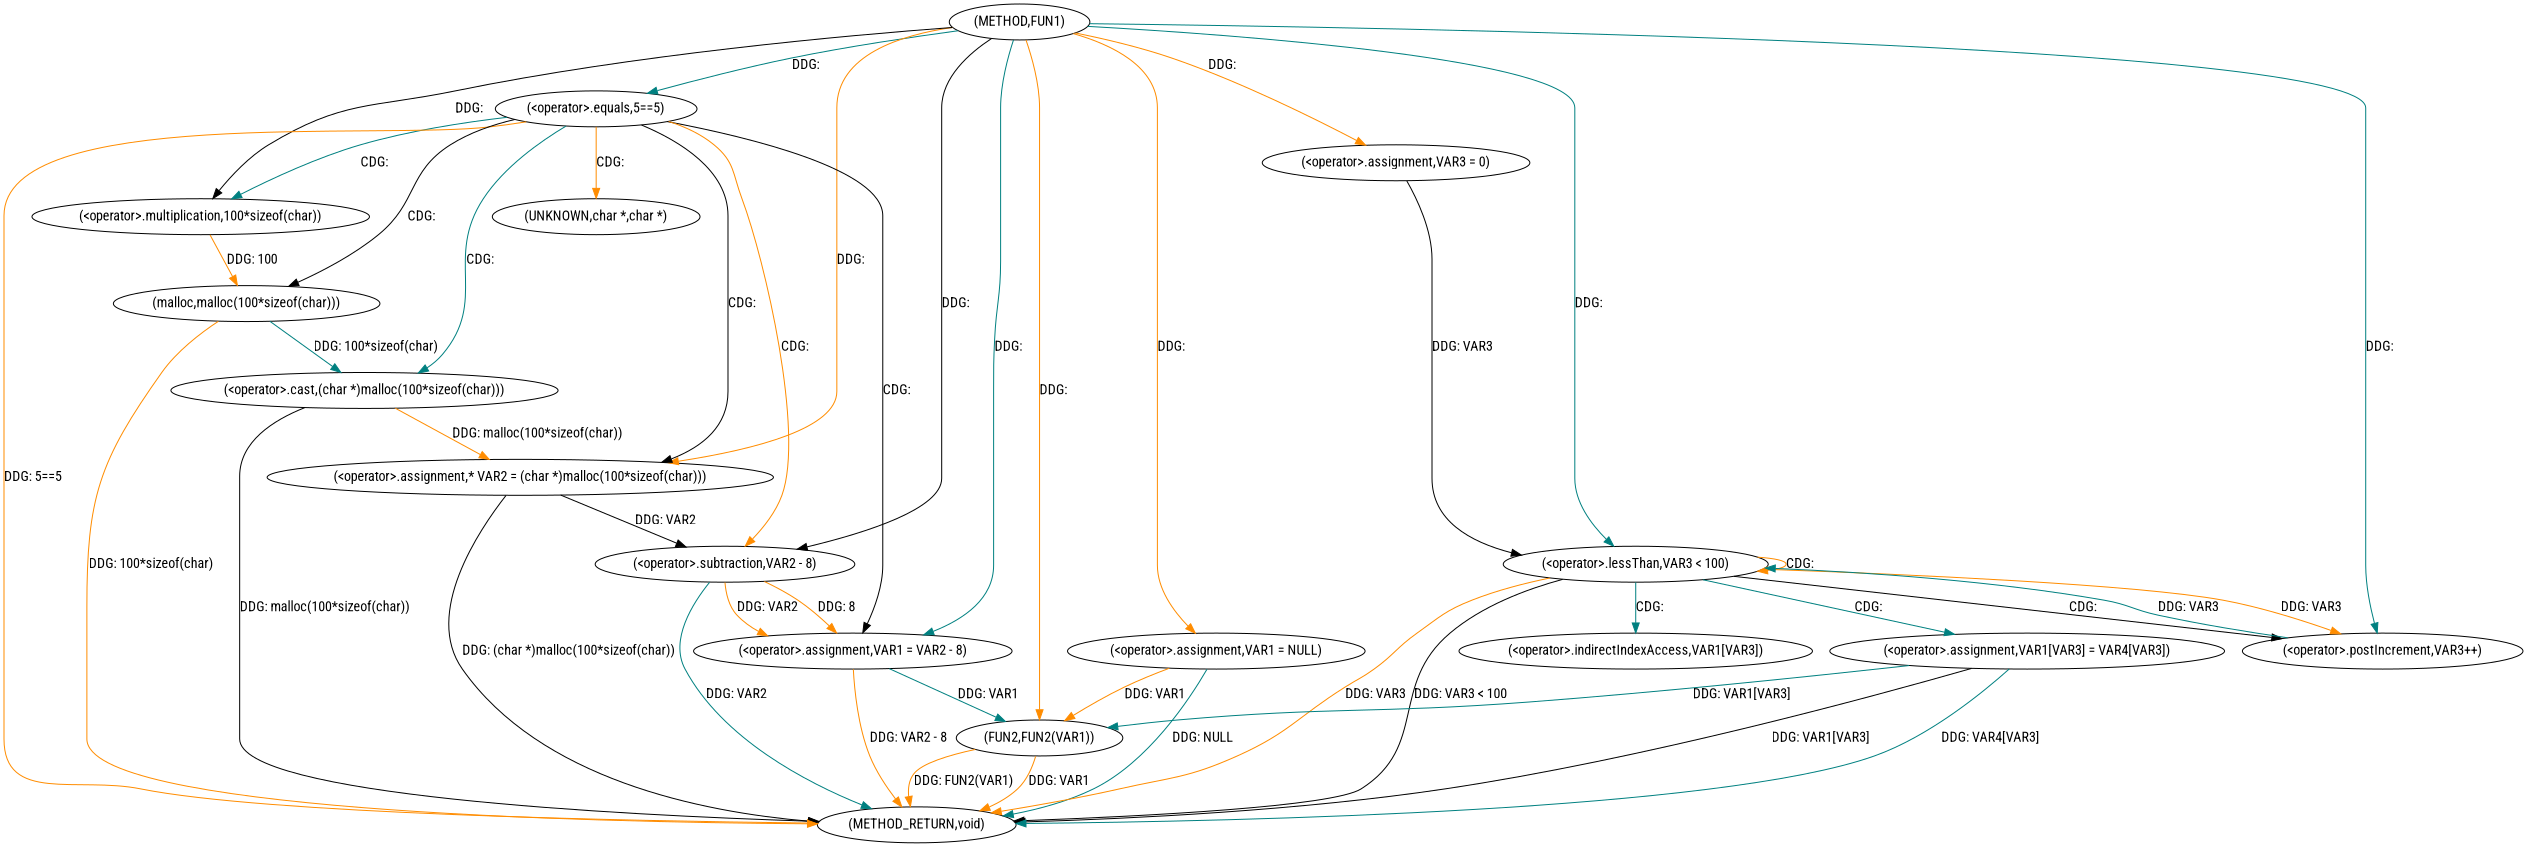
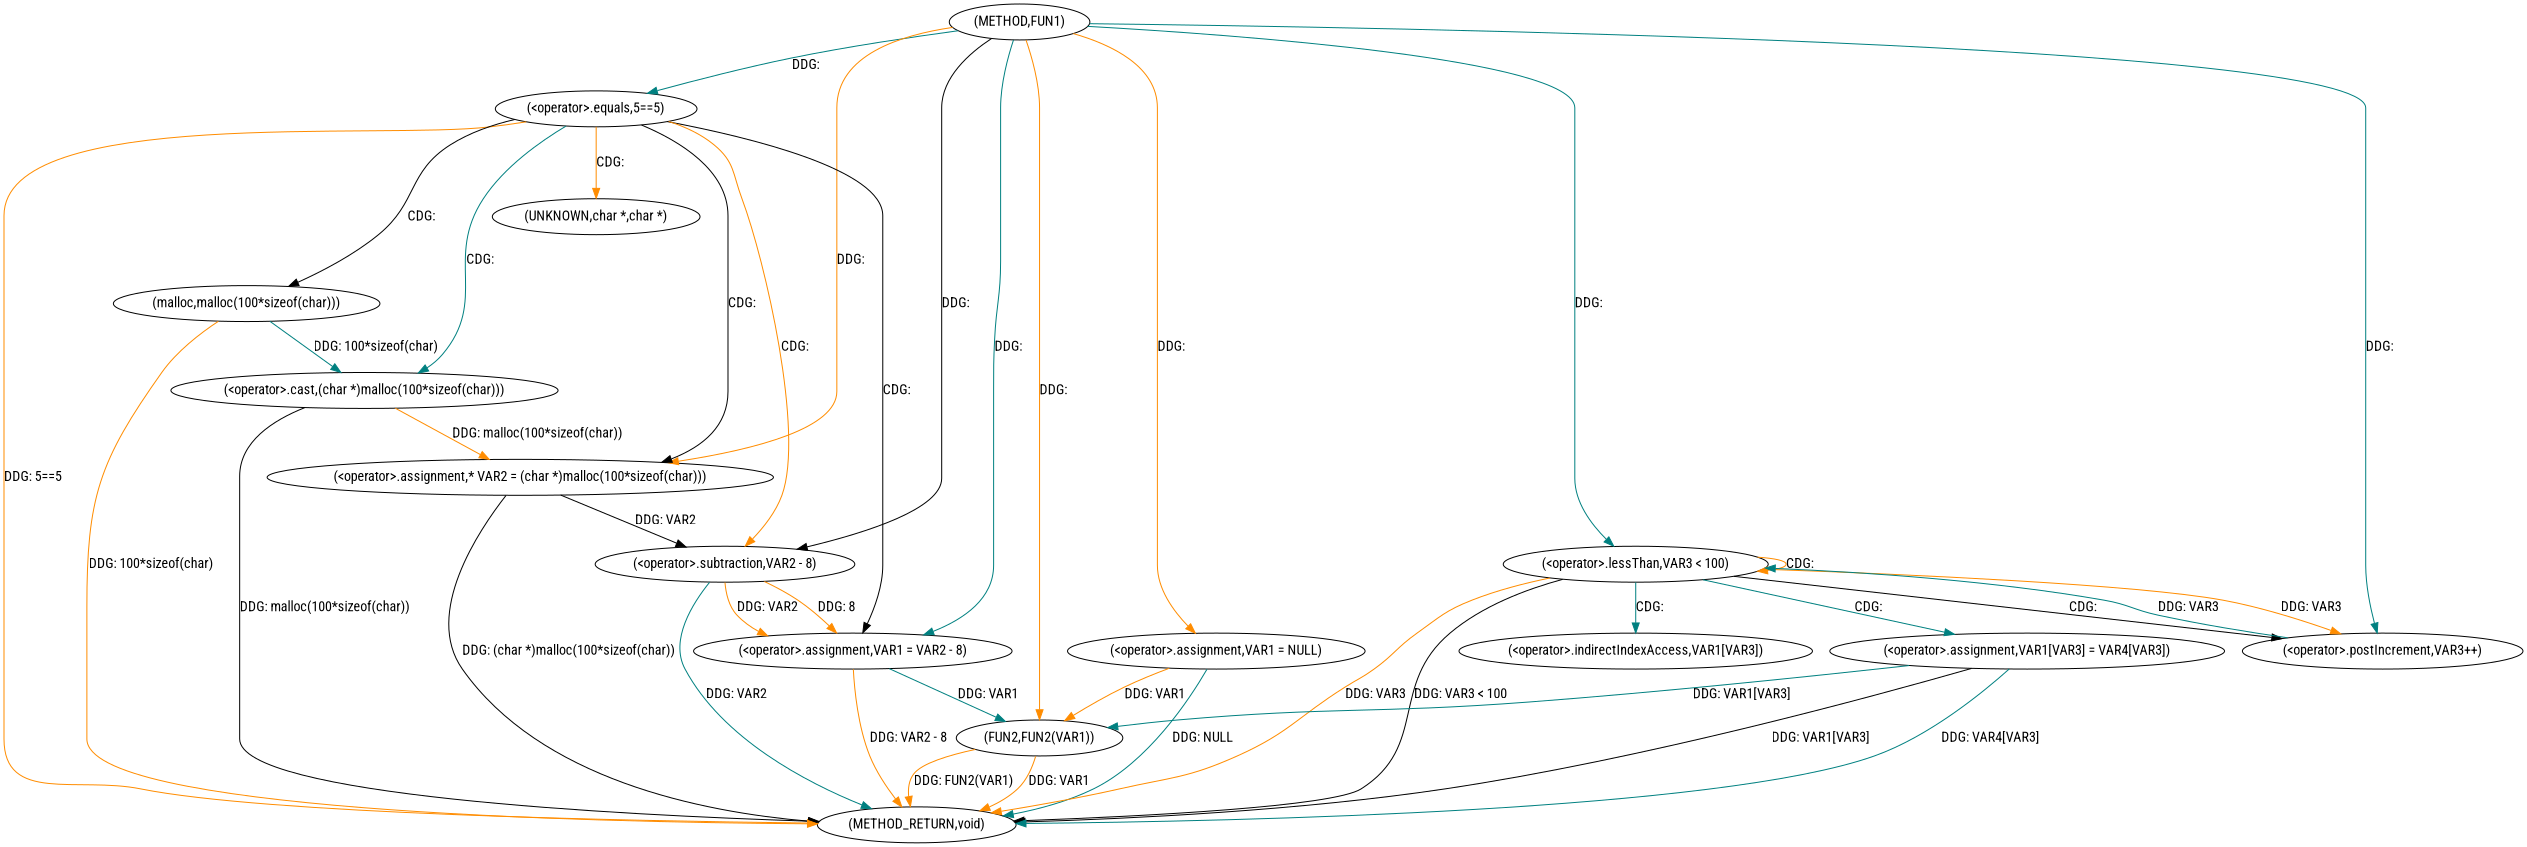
(1396, 163) -> none
(201, 217) -> none
